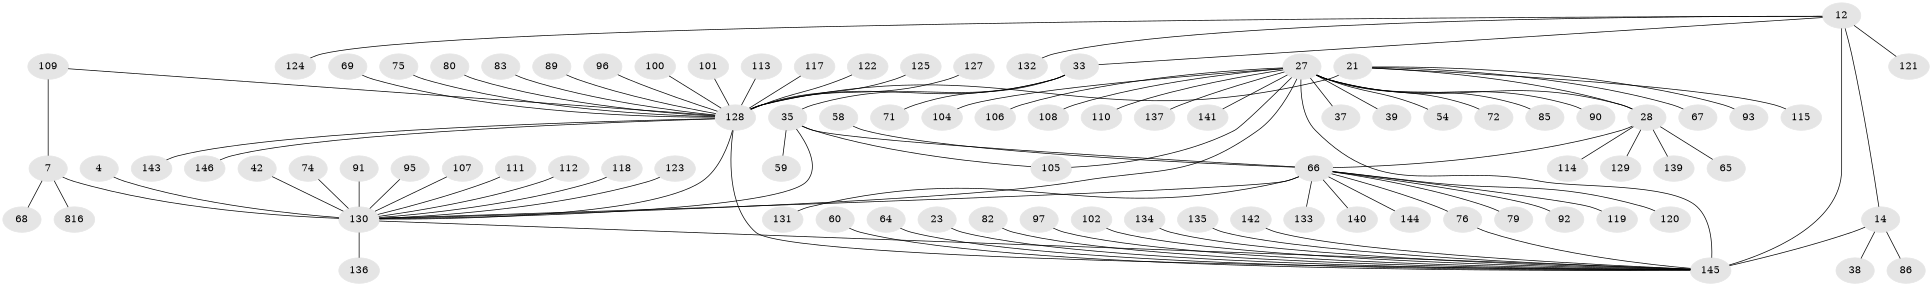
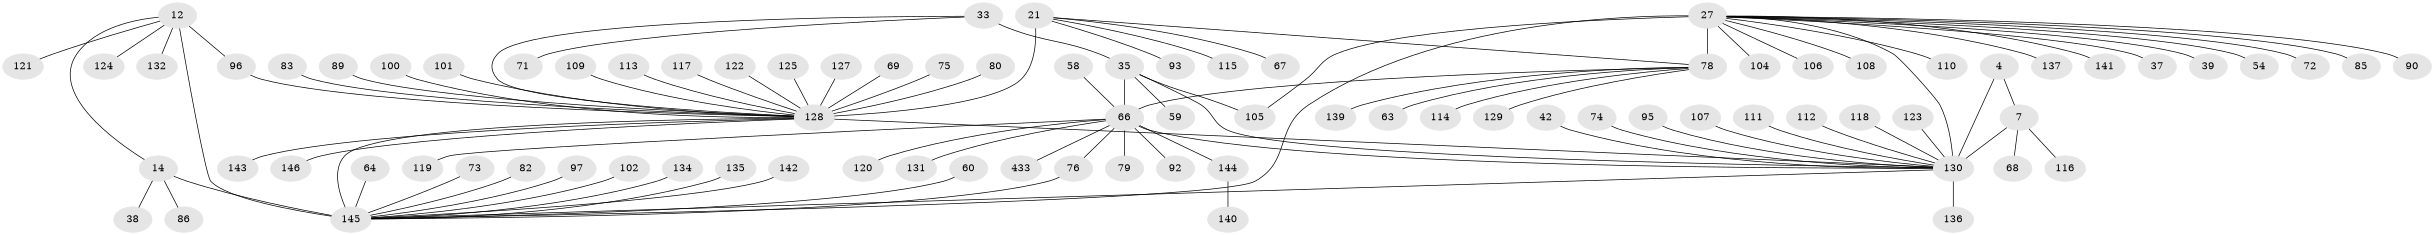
(1461, 41) -> (207, 41)
(48, 118) -> (2009, 92)
(1647, 118) -> (1708, 67)
(359, 169) -> none
(1726, 169) -> (1388, 118)
(1335, 194) -> (1228, 196)
(74, 220) -> (2065, 169)
(937, 220) -> (475, 169)
(1304, 220) -> (1021, 169)
